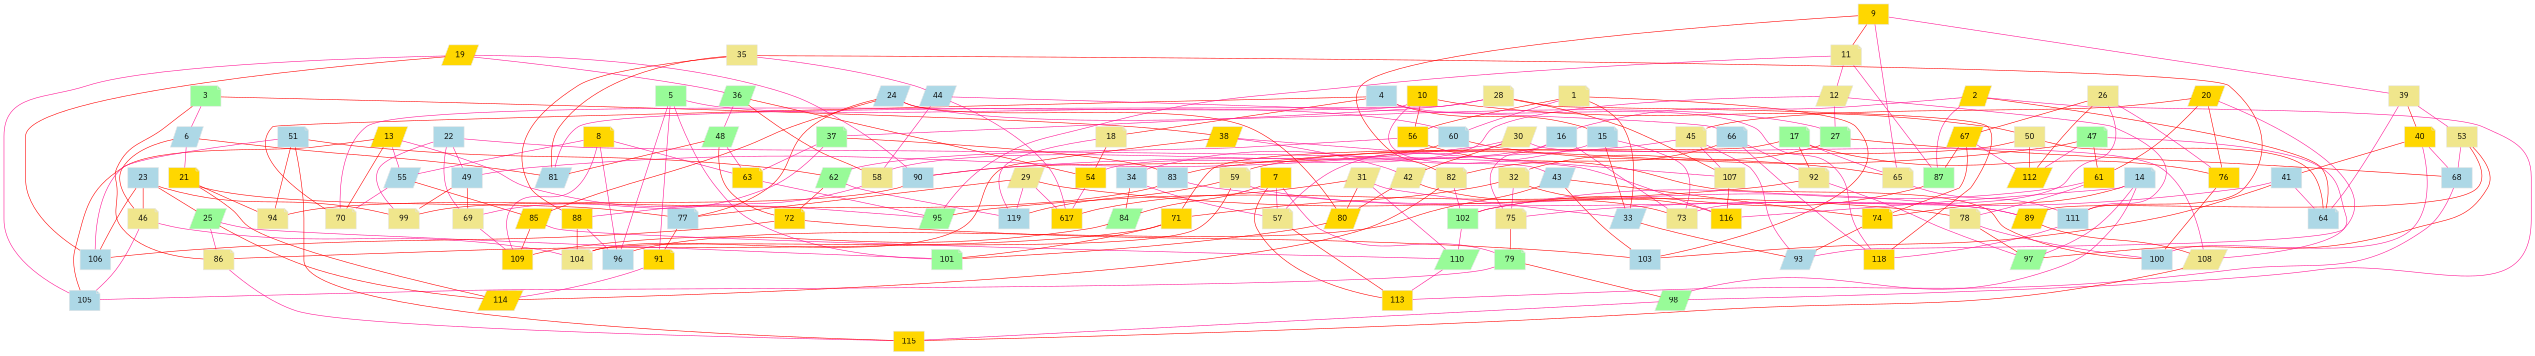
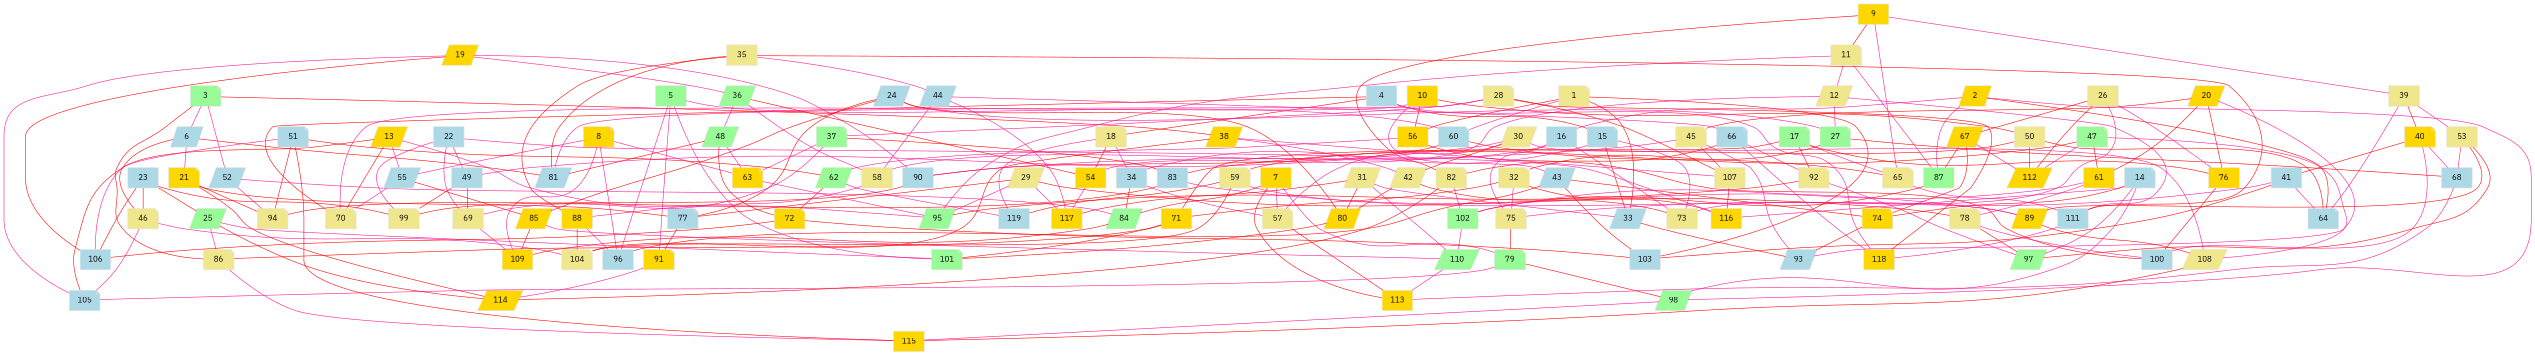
(803, 142) -> (803, 142)
none -> (1121, 157)
none -> (227, 178)
(1020, 198) -> (987, 196)
(1067, 219) -> (1067, 219)
